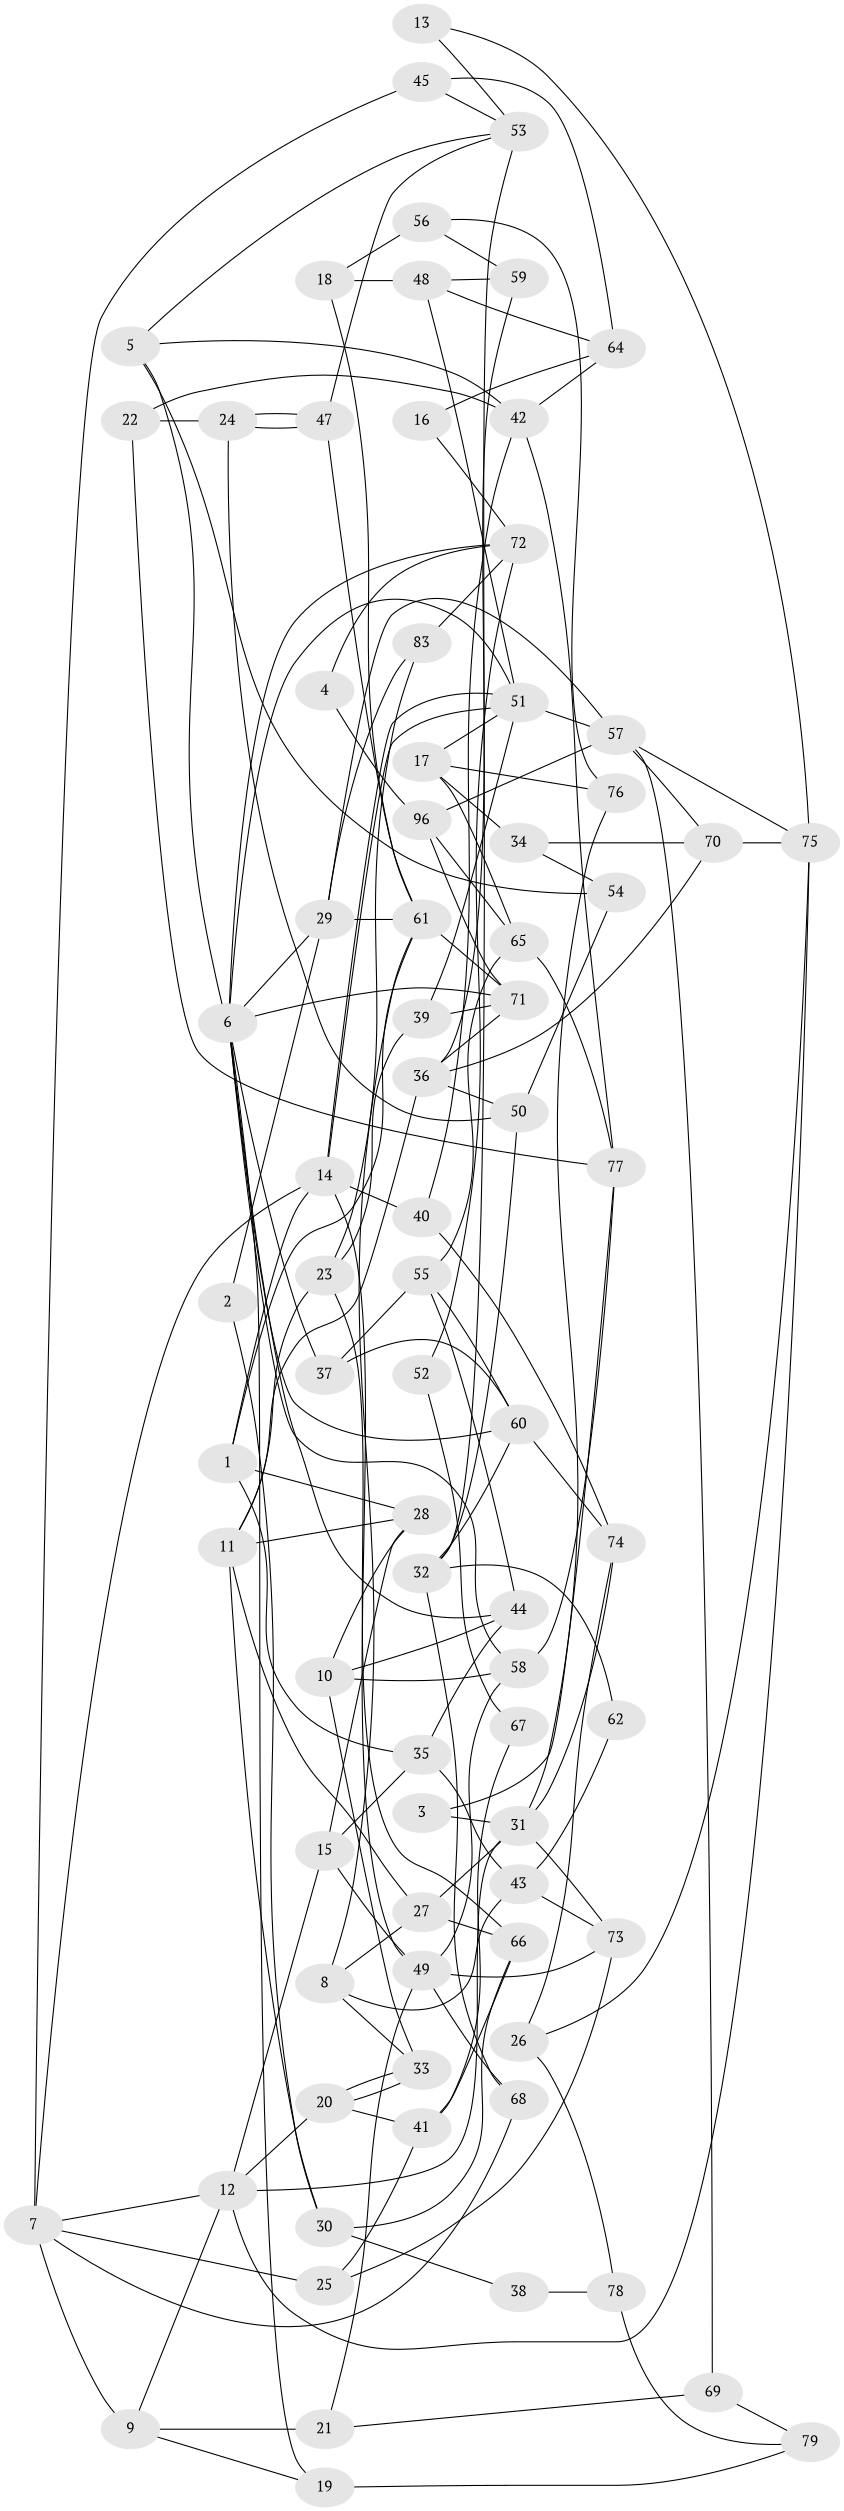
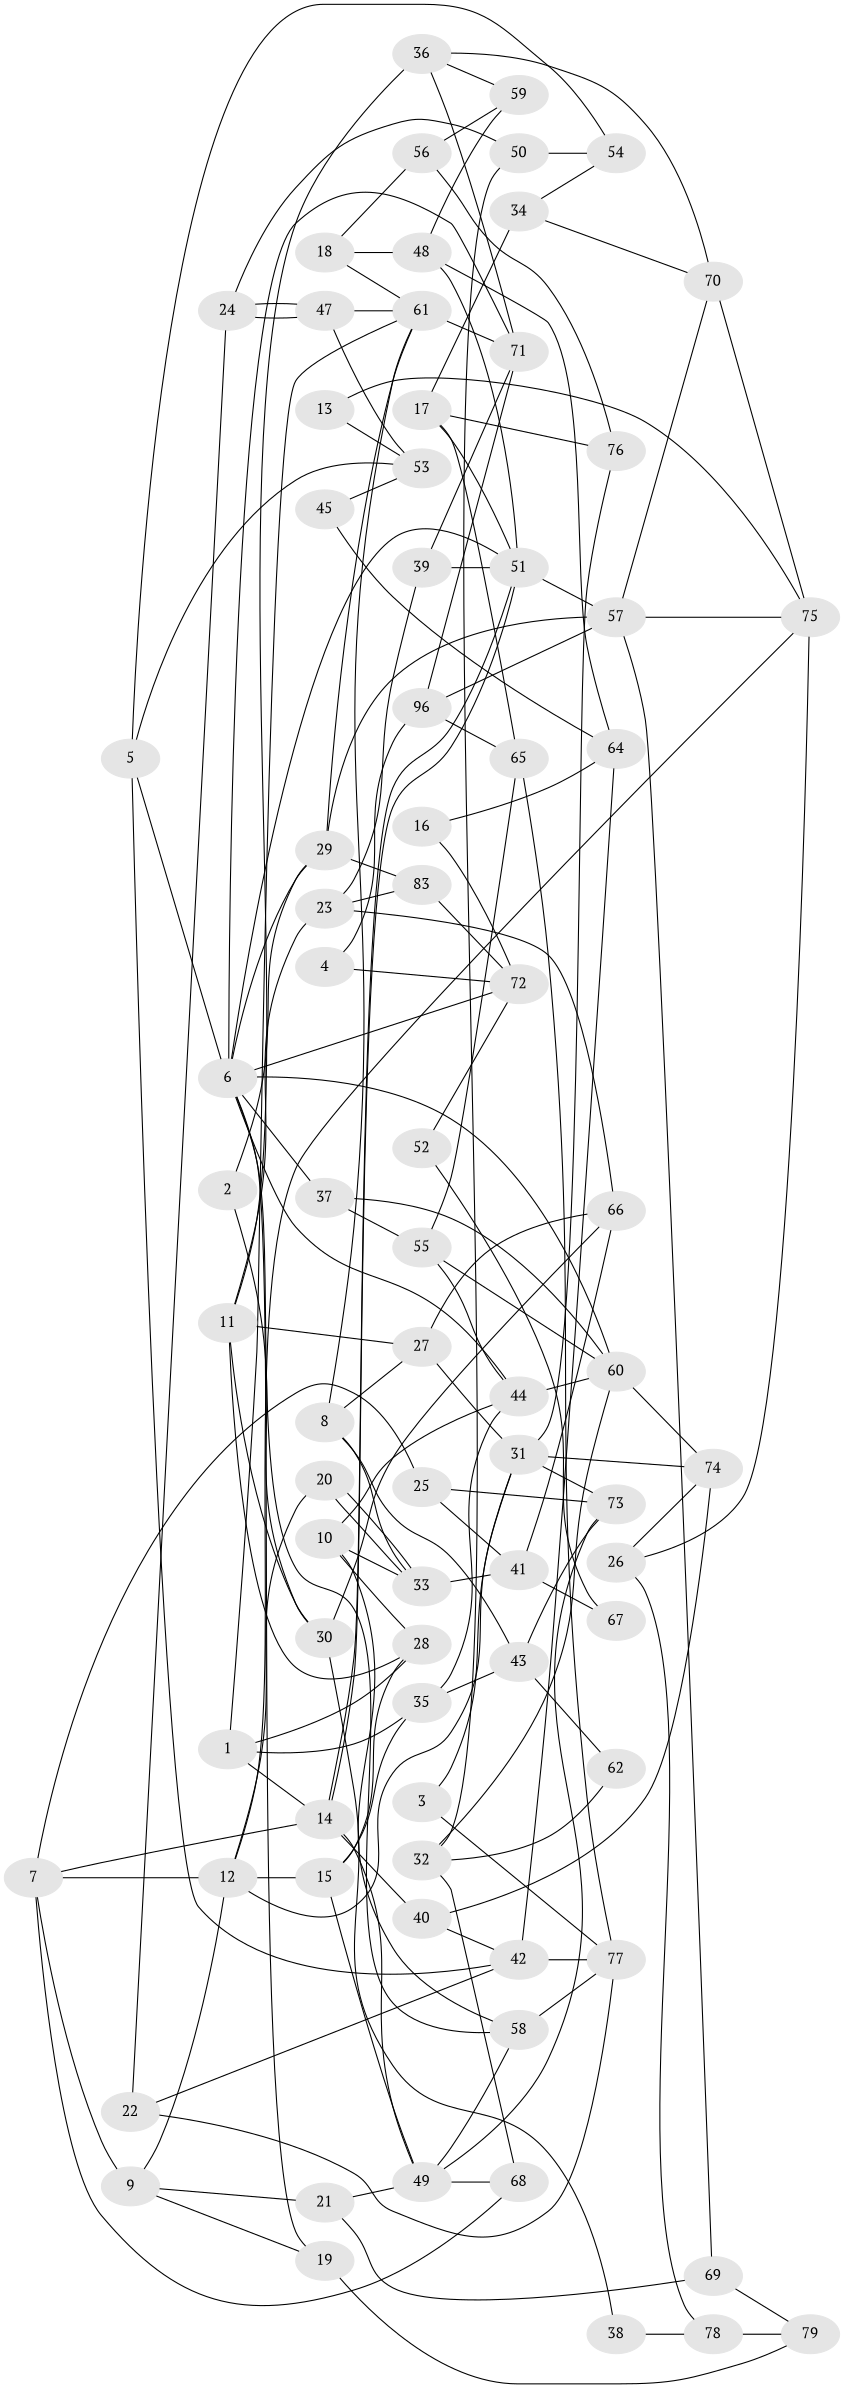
(484, 927) -> none
(56, 1071) -> none
(463, 1092) -> none
none -> (568, 1384)
(370, 2115) -> (462, 1580)
